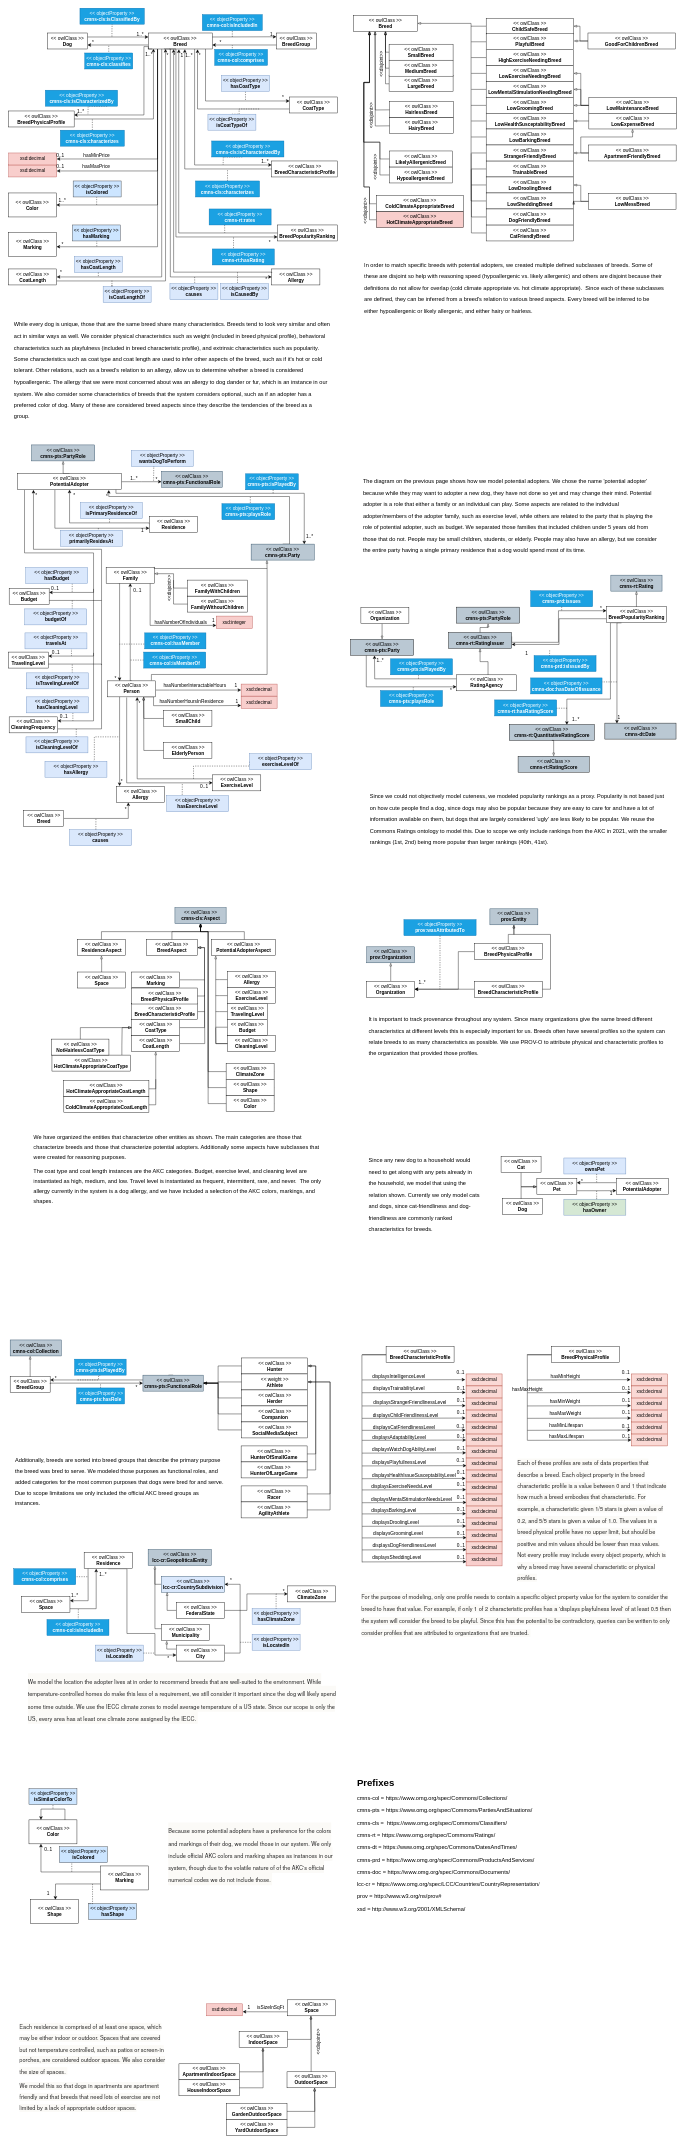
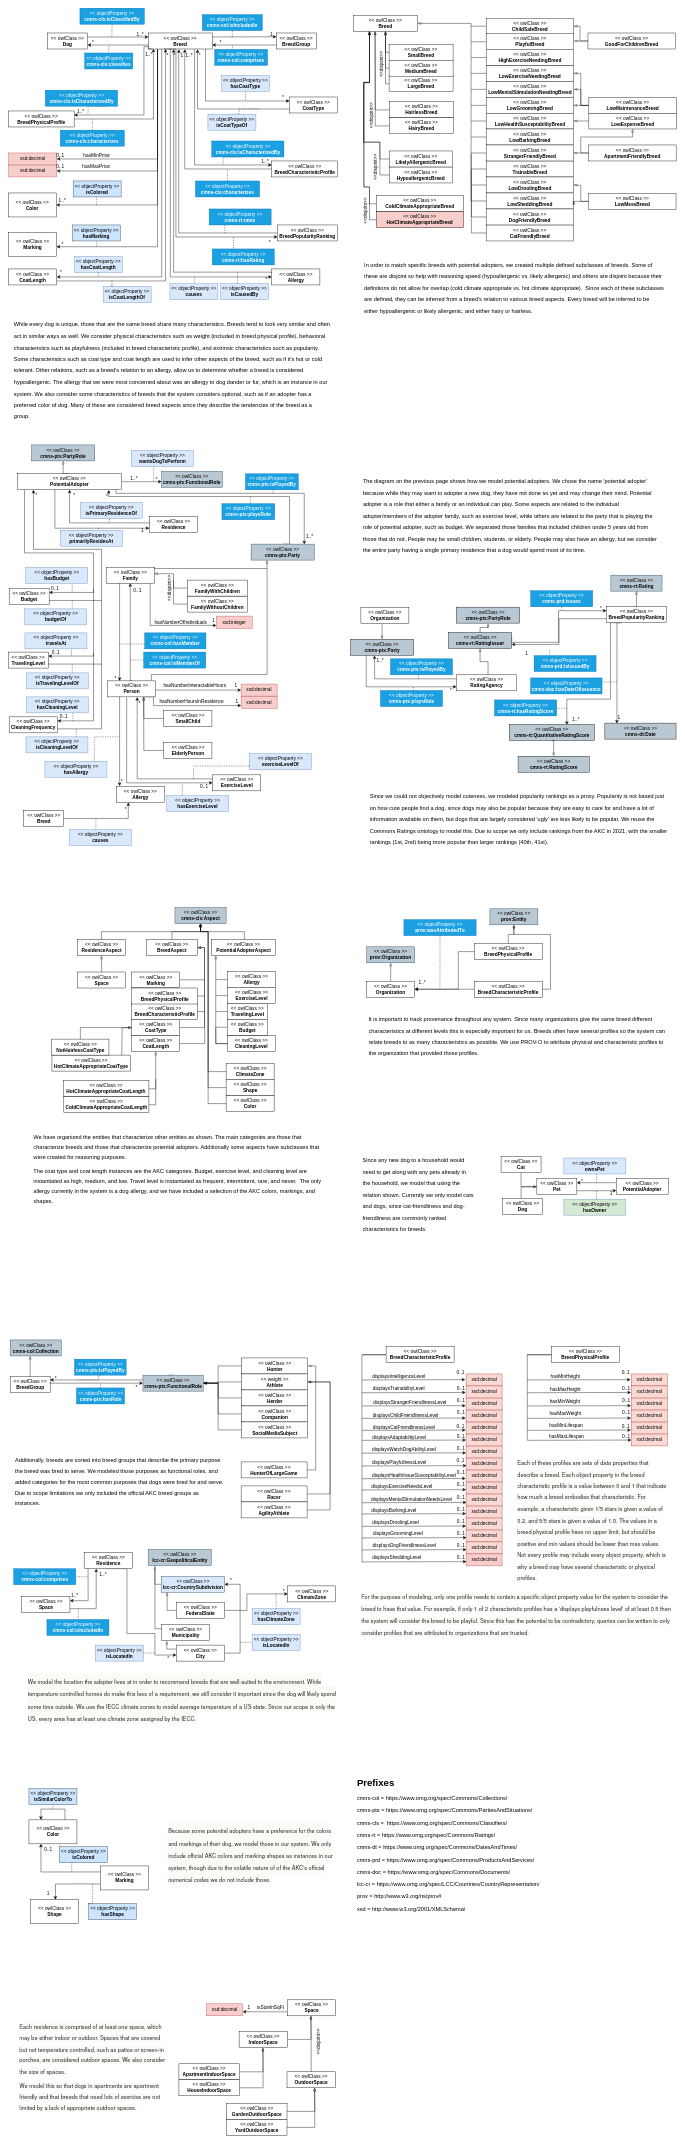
(424, 1230) -> (418, 1230)
(527, 1389) -> (565, 1389)
(274, 1454) -> none
(310, 1454) -> none
